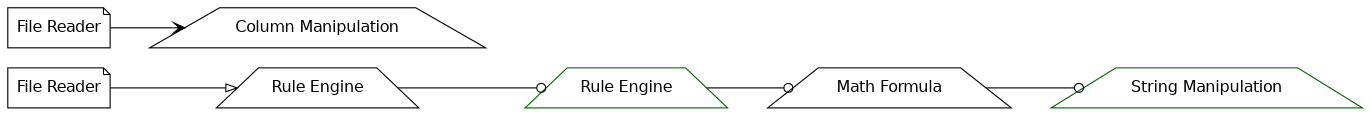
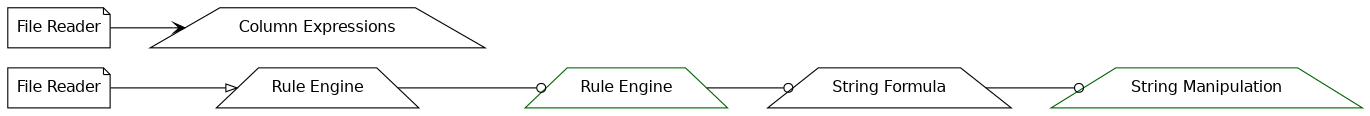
(318, 28) -> (318, 28)
(889, 88) -> (889, 88)
